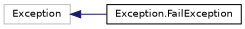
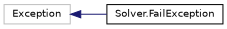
(174, 14) -> (165, 14)
